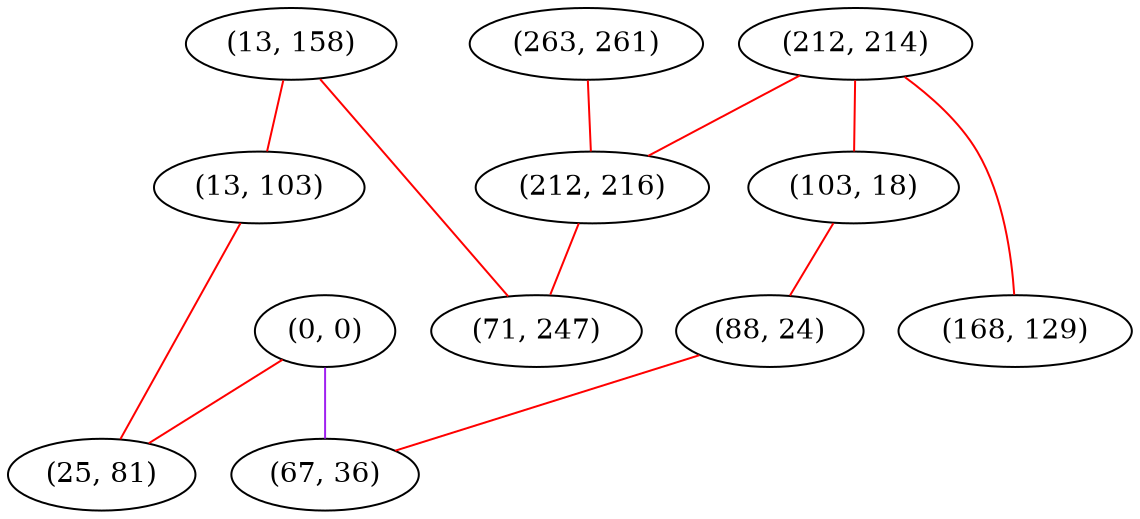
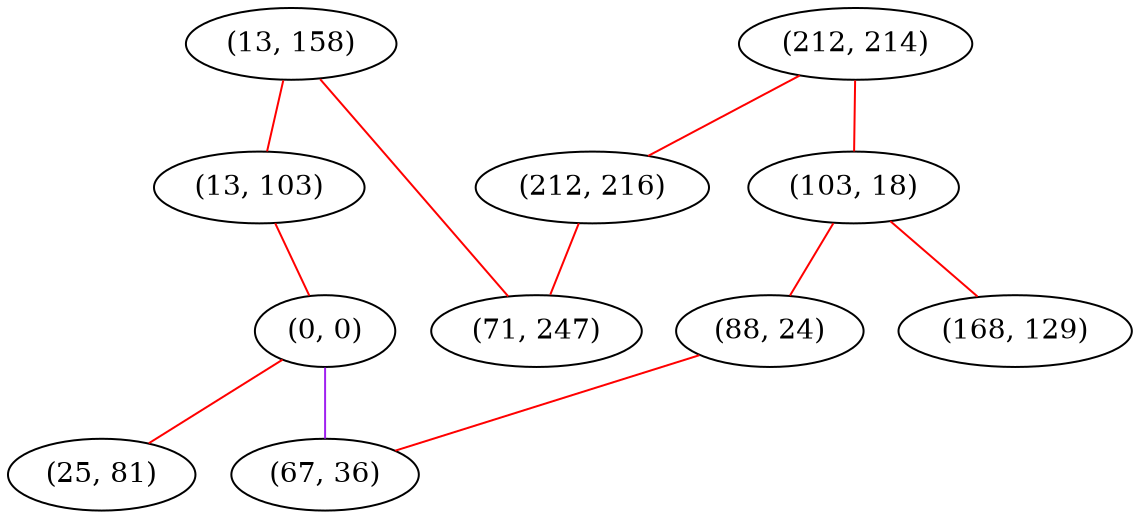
(586, 44) -> none
(987, 171) -> (934, 259)
(180, 331) -> (292, 259)
